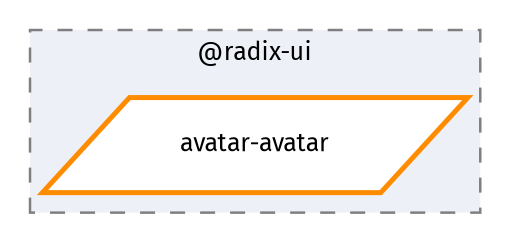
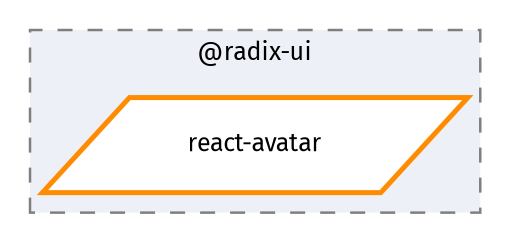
(255, 145) -> (255, 145)
